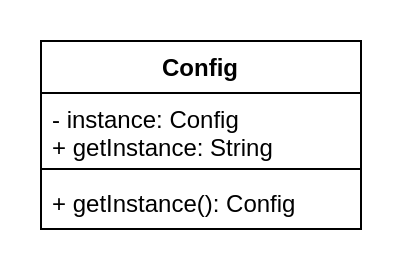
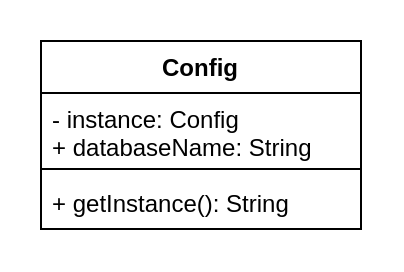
(157, 120) -> (157, 120)
(194, 204) -> (194, 204)
